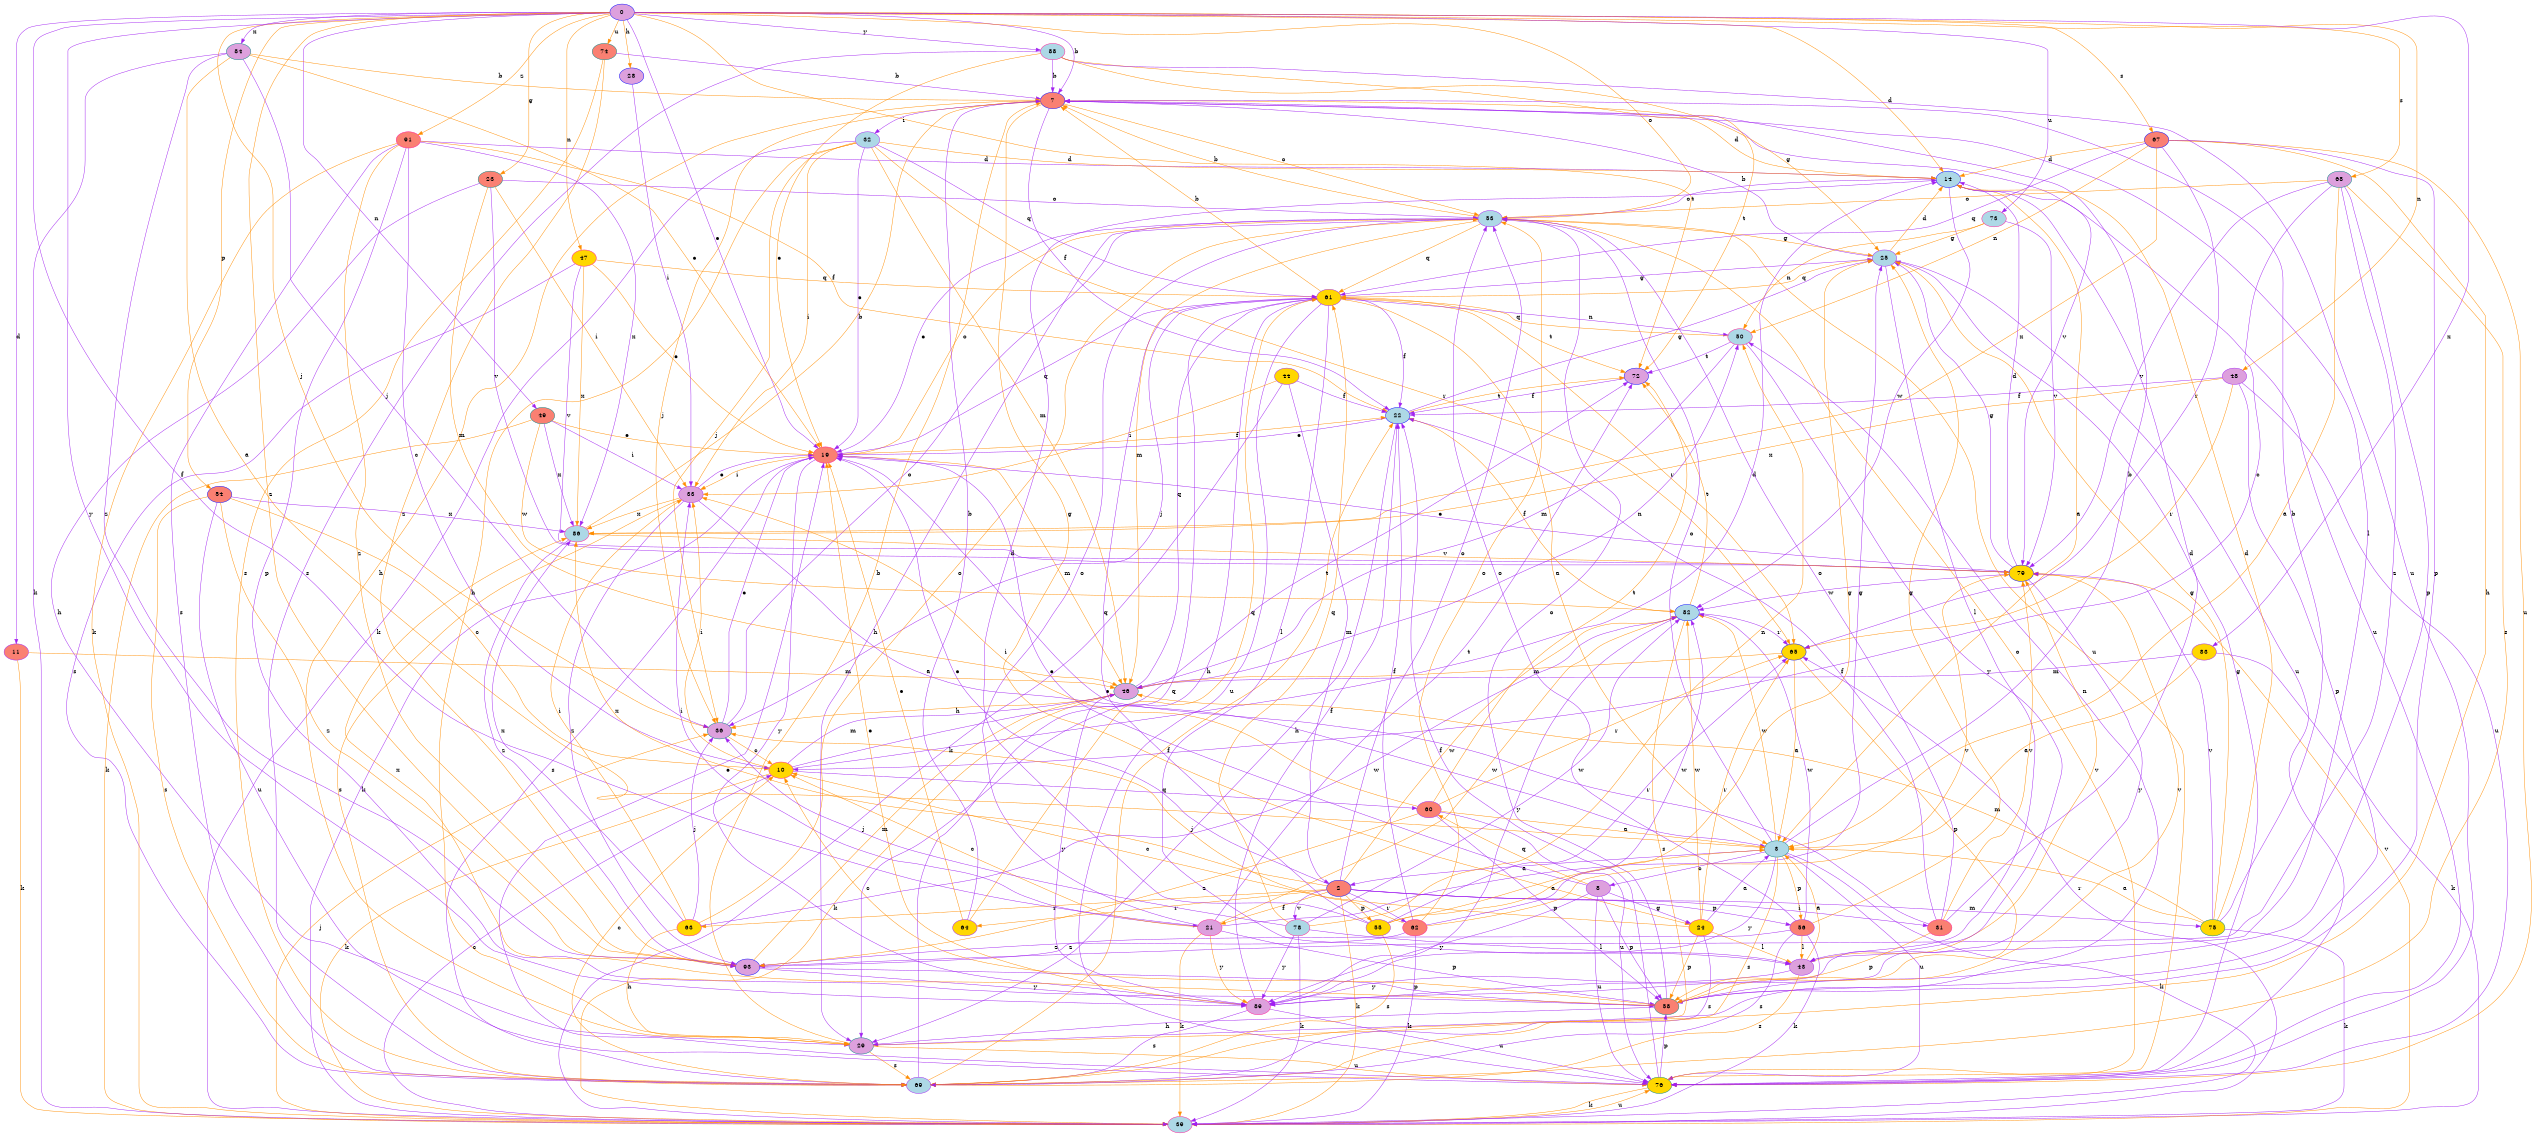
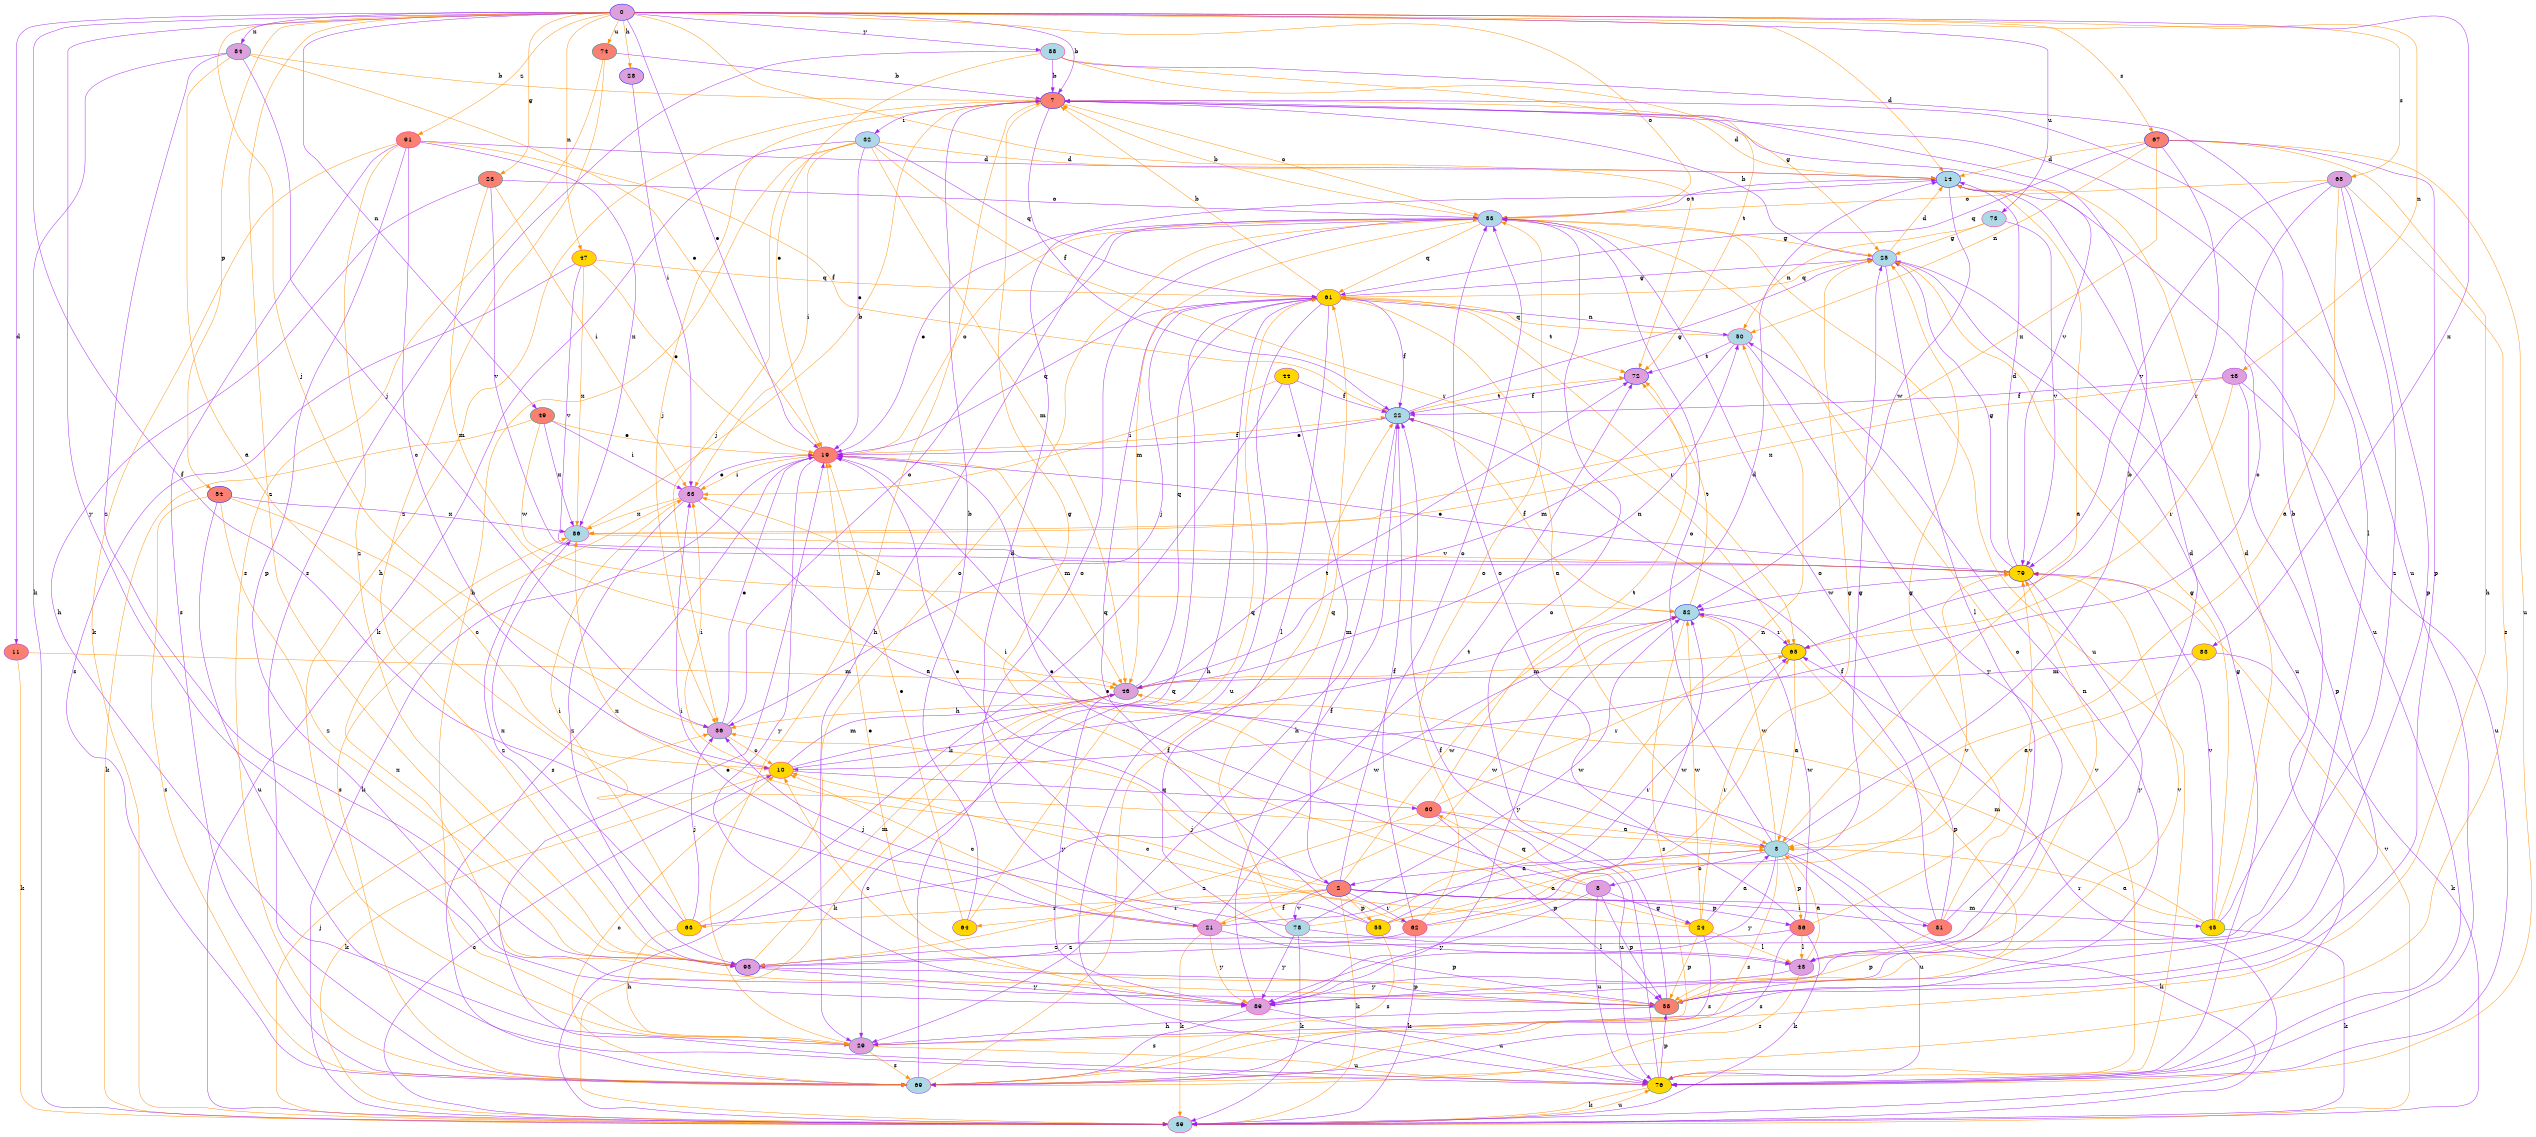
(2213, 928) -> (2213, 928)
